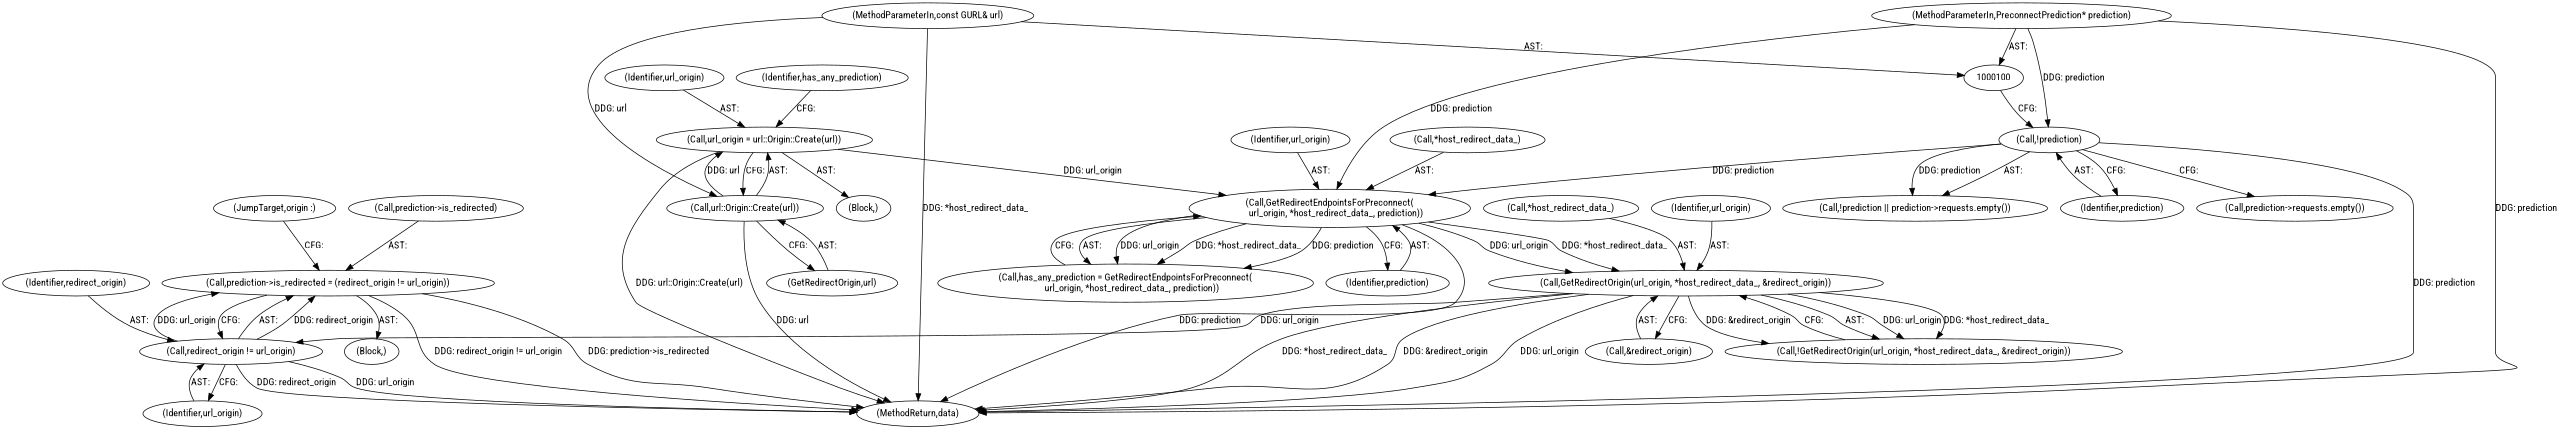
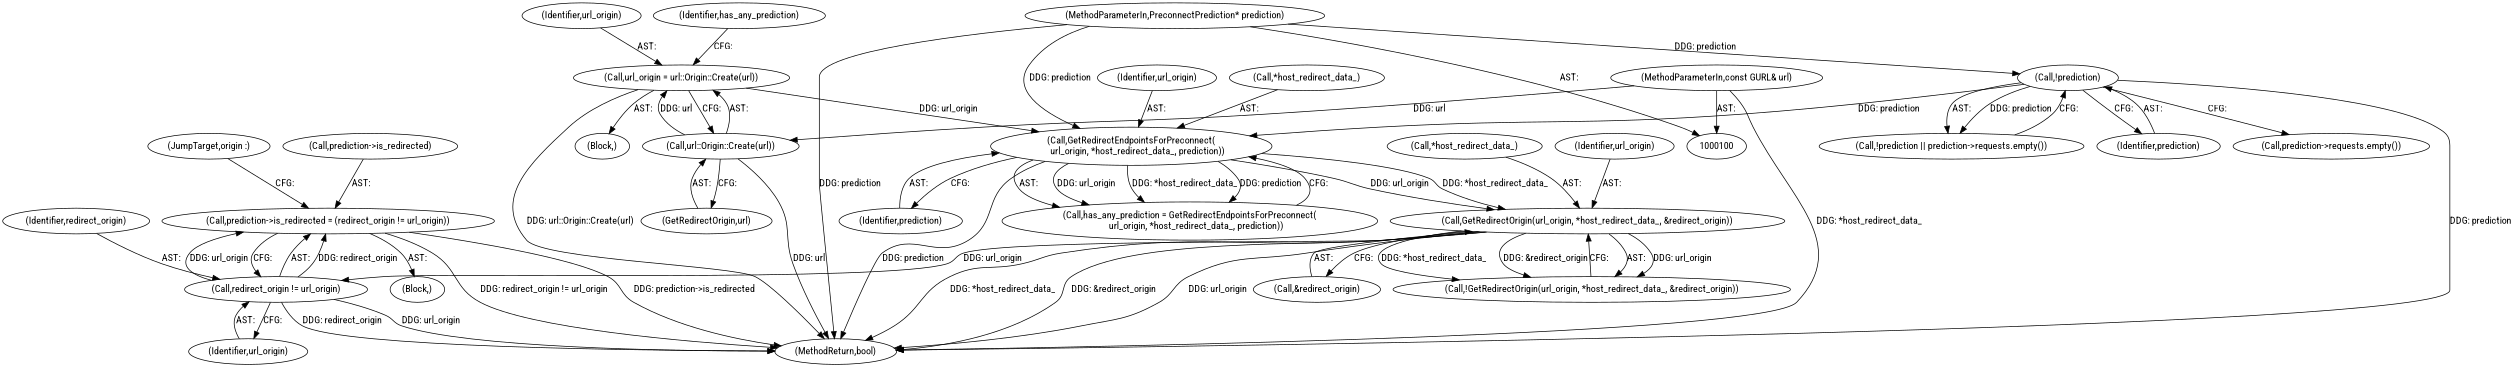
(2013, 108) -> (2043, 121)
(918, 414) -> (836, 352)
